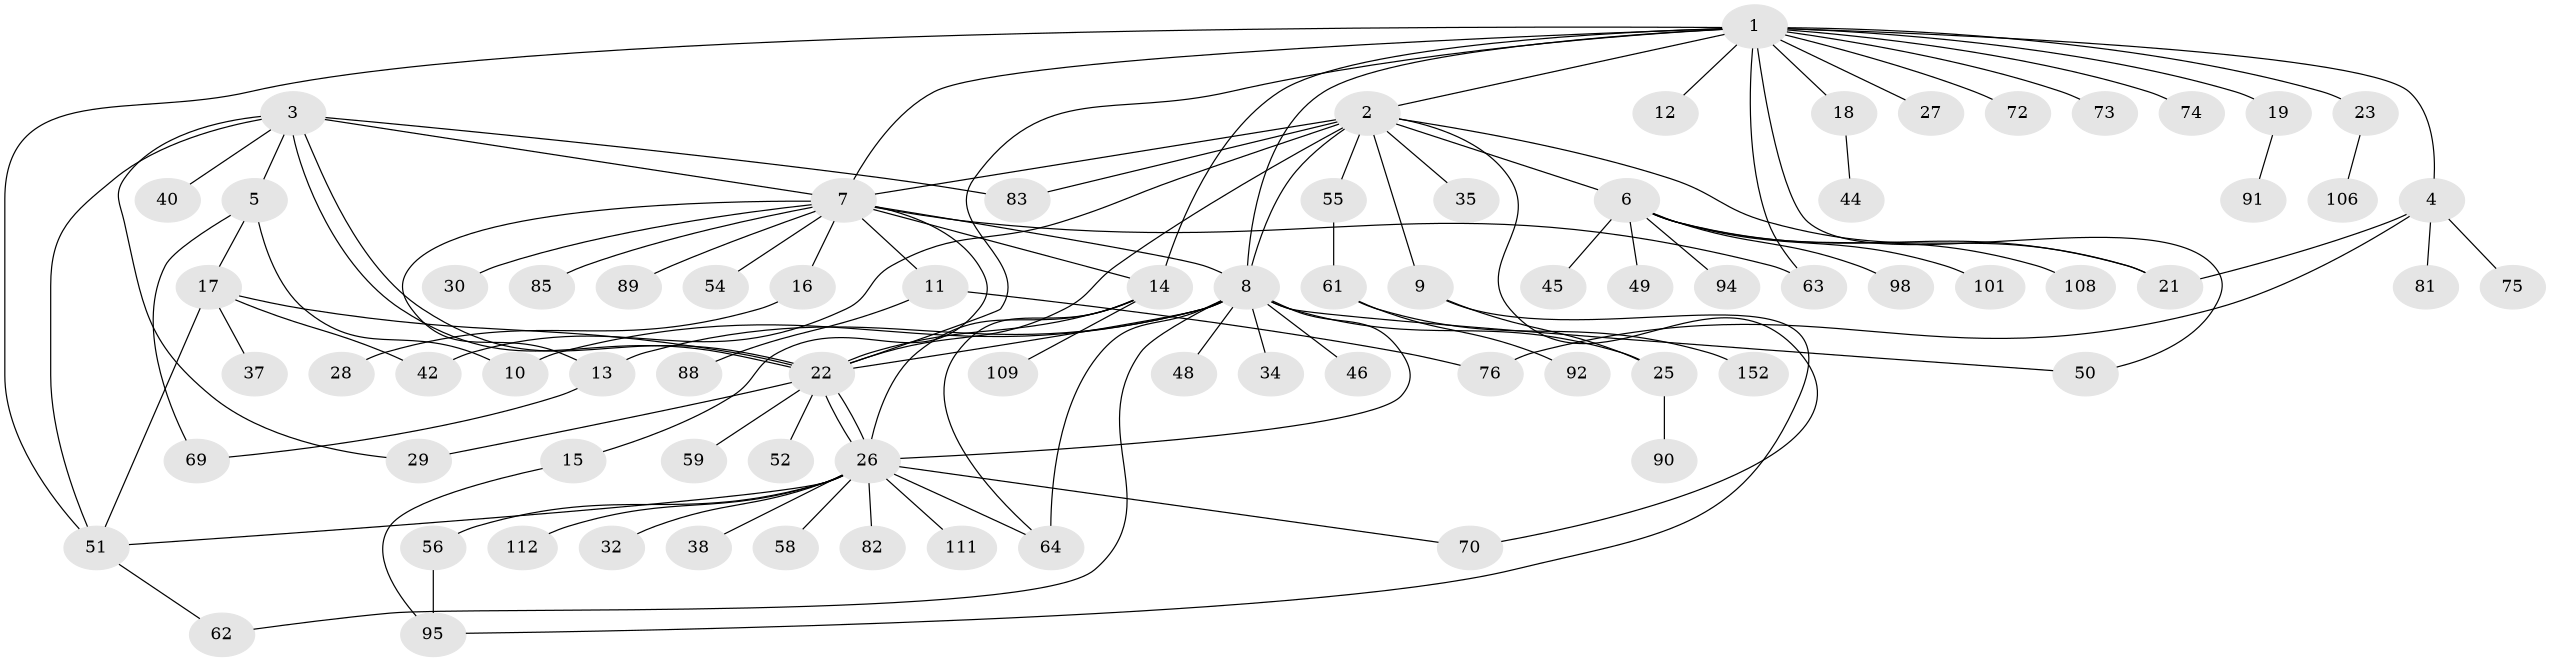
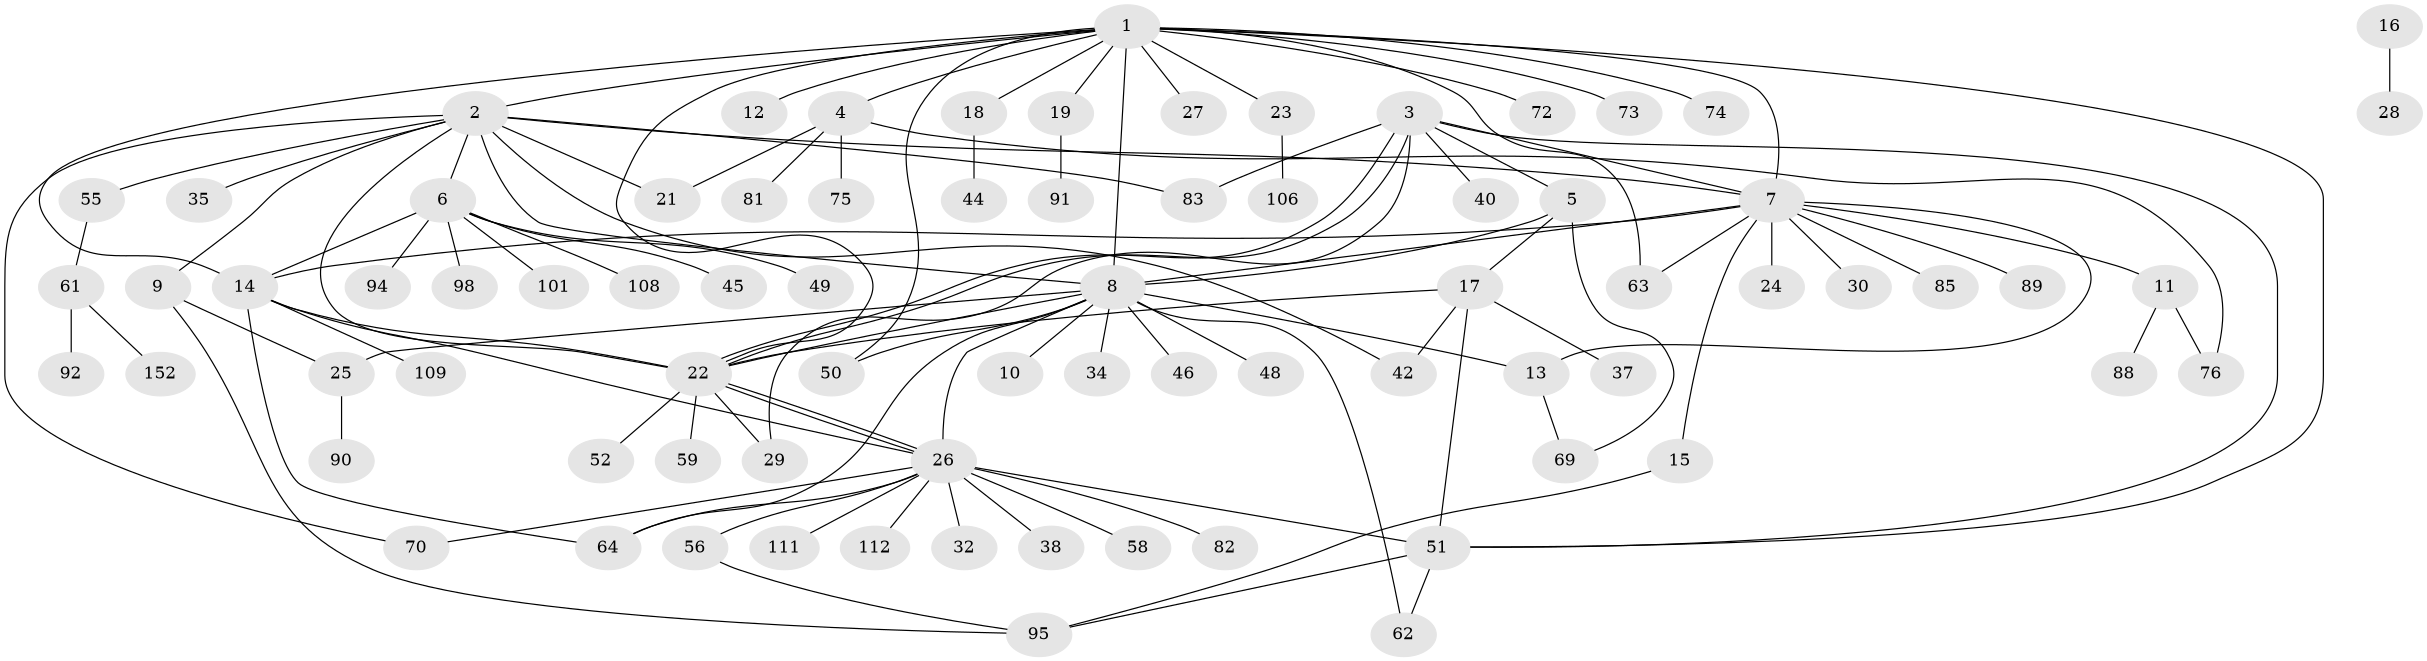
(1899, 242) -> (344, 244)
(823, 244) -> none
(716, 287) -> (1772, 287)
(319, 320) -> (1349, 262)
none -> (1238, 591)
